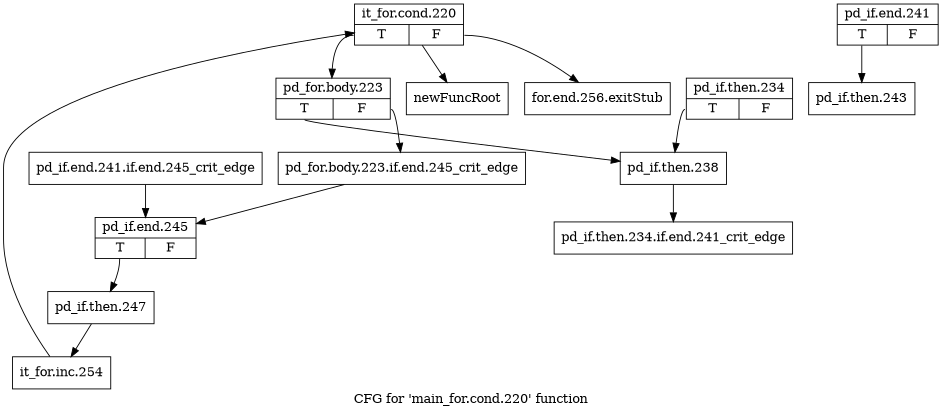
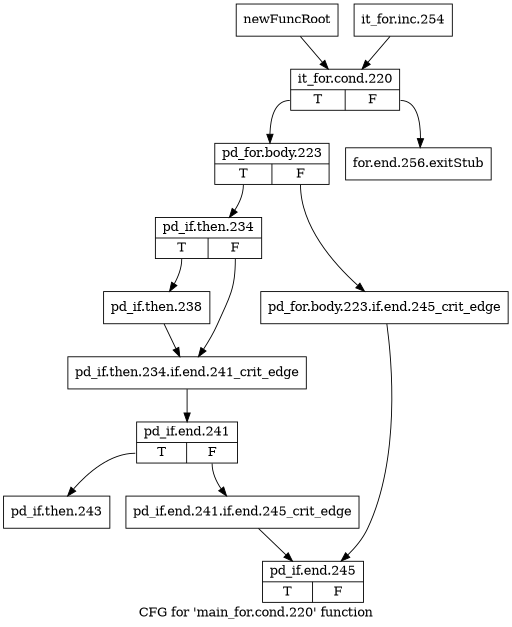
(432, 60) -> (311, 49)
(458, 142) -> (241, 198)
none -> (226, 306)
(101, 308) -> none
none -> (187, 401)
none -> (215, 477)
